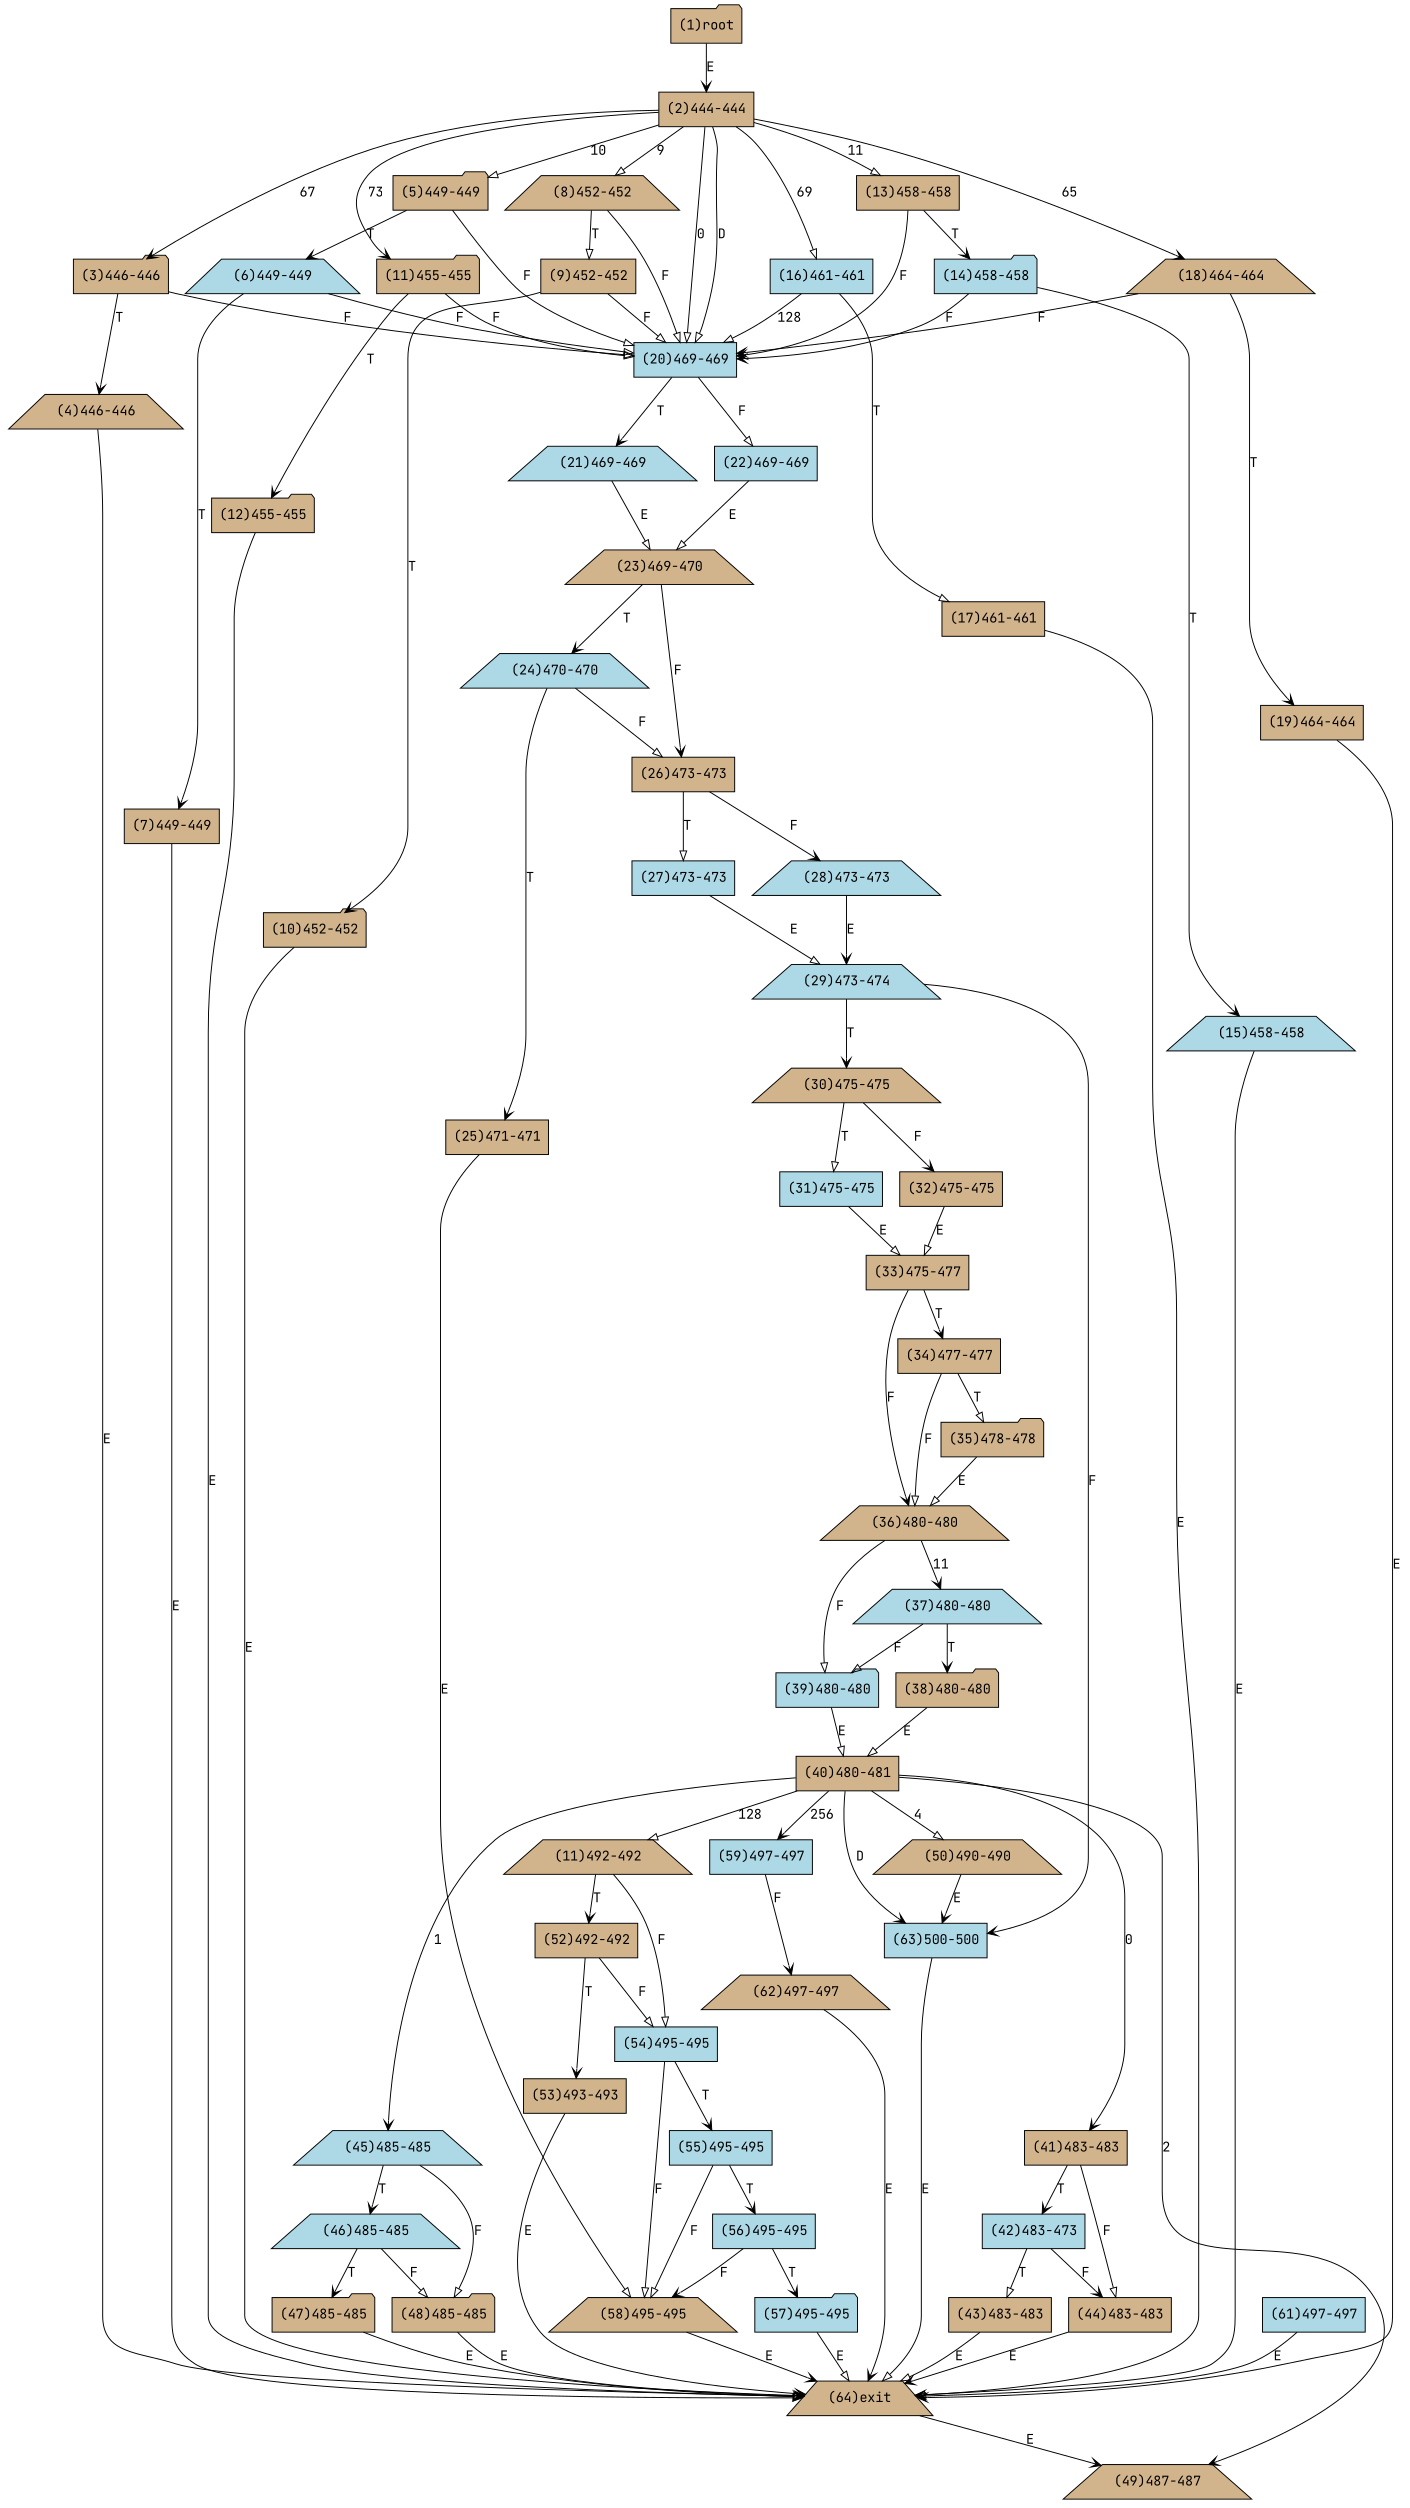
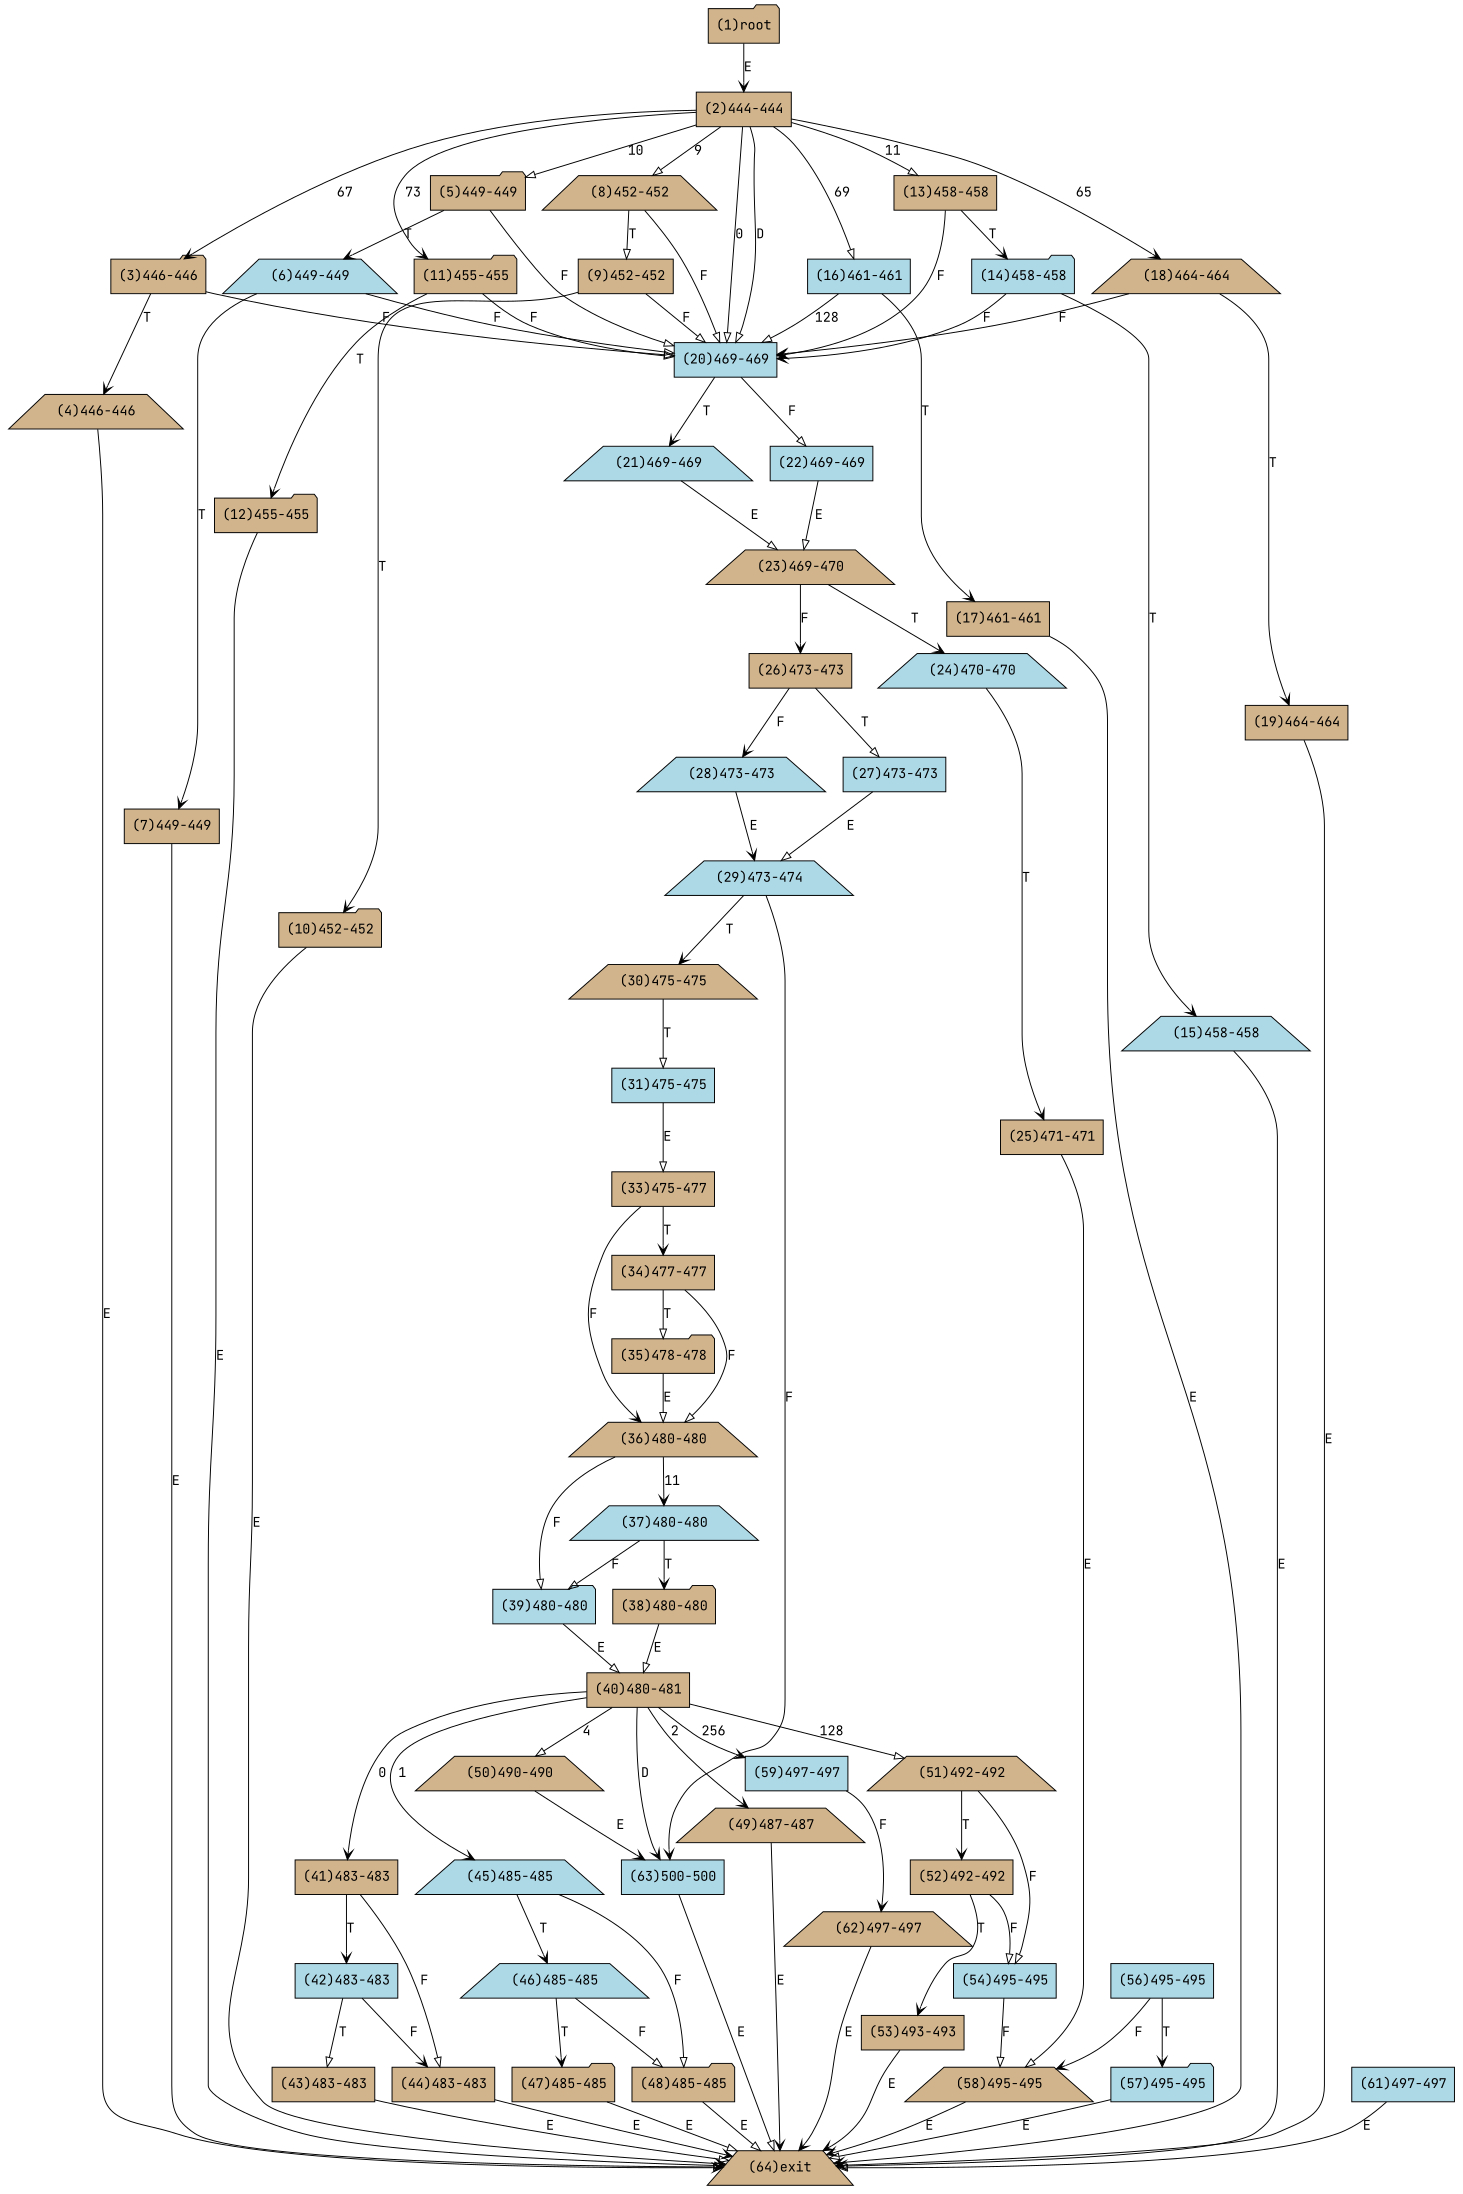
(872, 456) -> (921, 445)
(615, 719) -> none
(951, 1189) -> none
(598, 1857) -> (962, 1774)
(721, 2148) -> none
(1034, 2231) -> (346, 1981)
(1006, 2439) -> (776, 1992)
